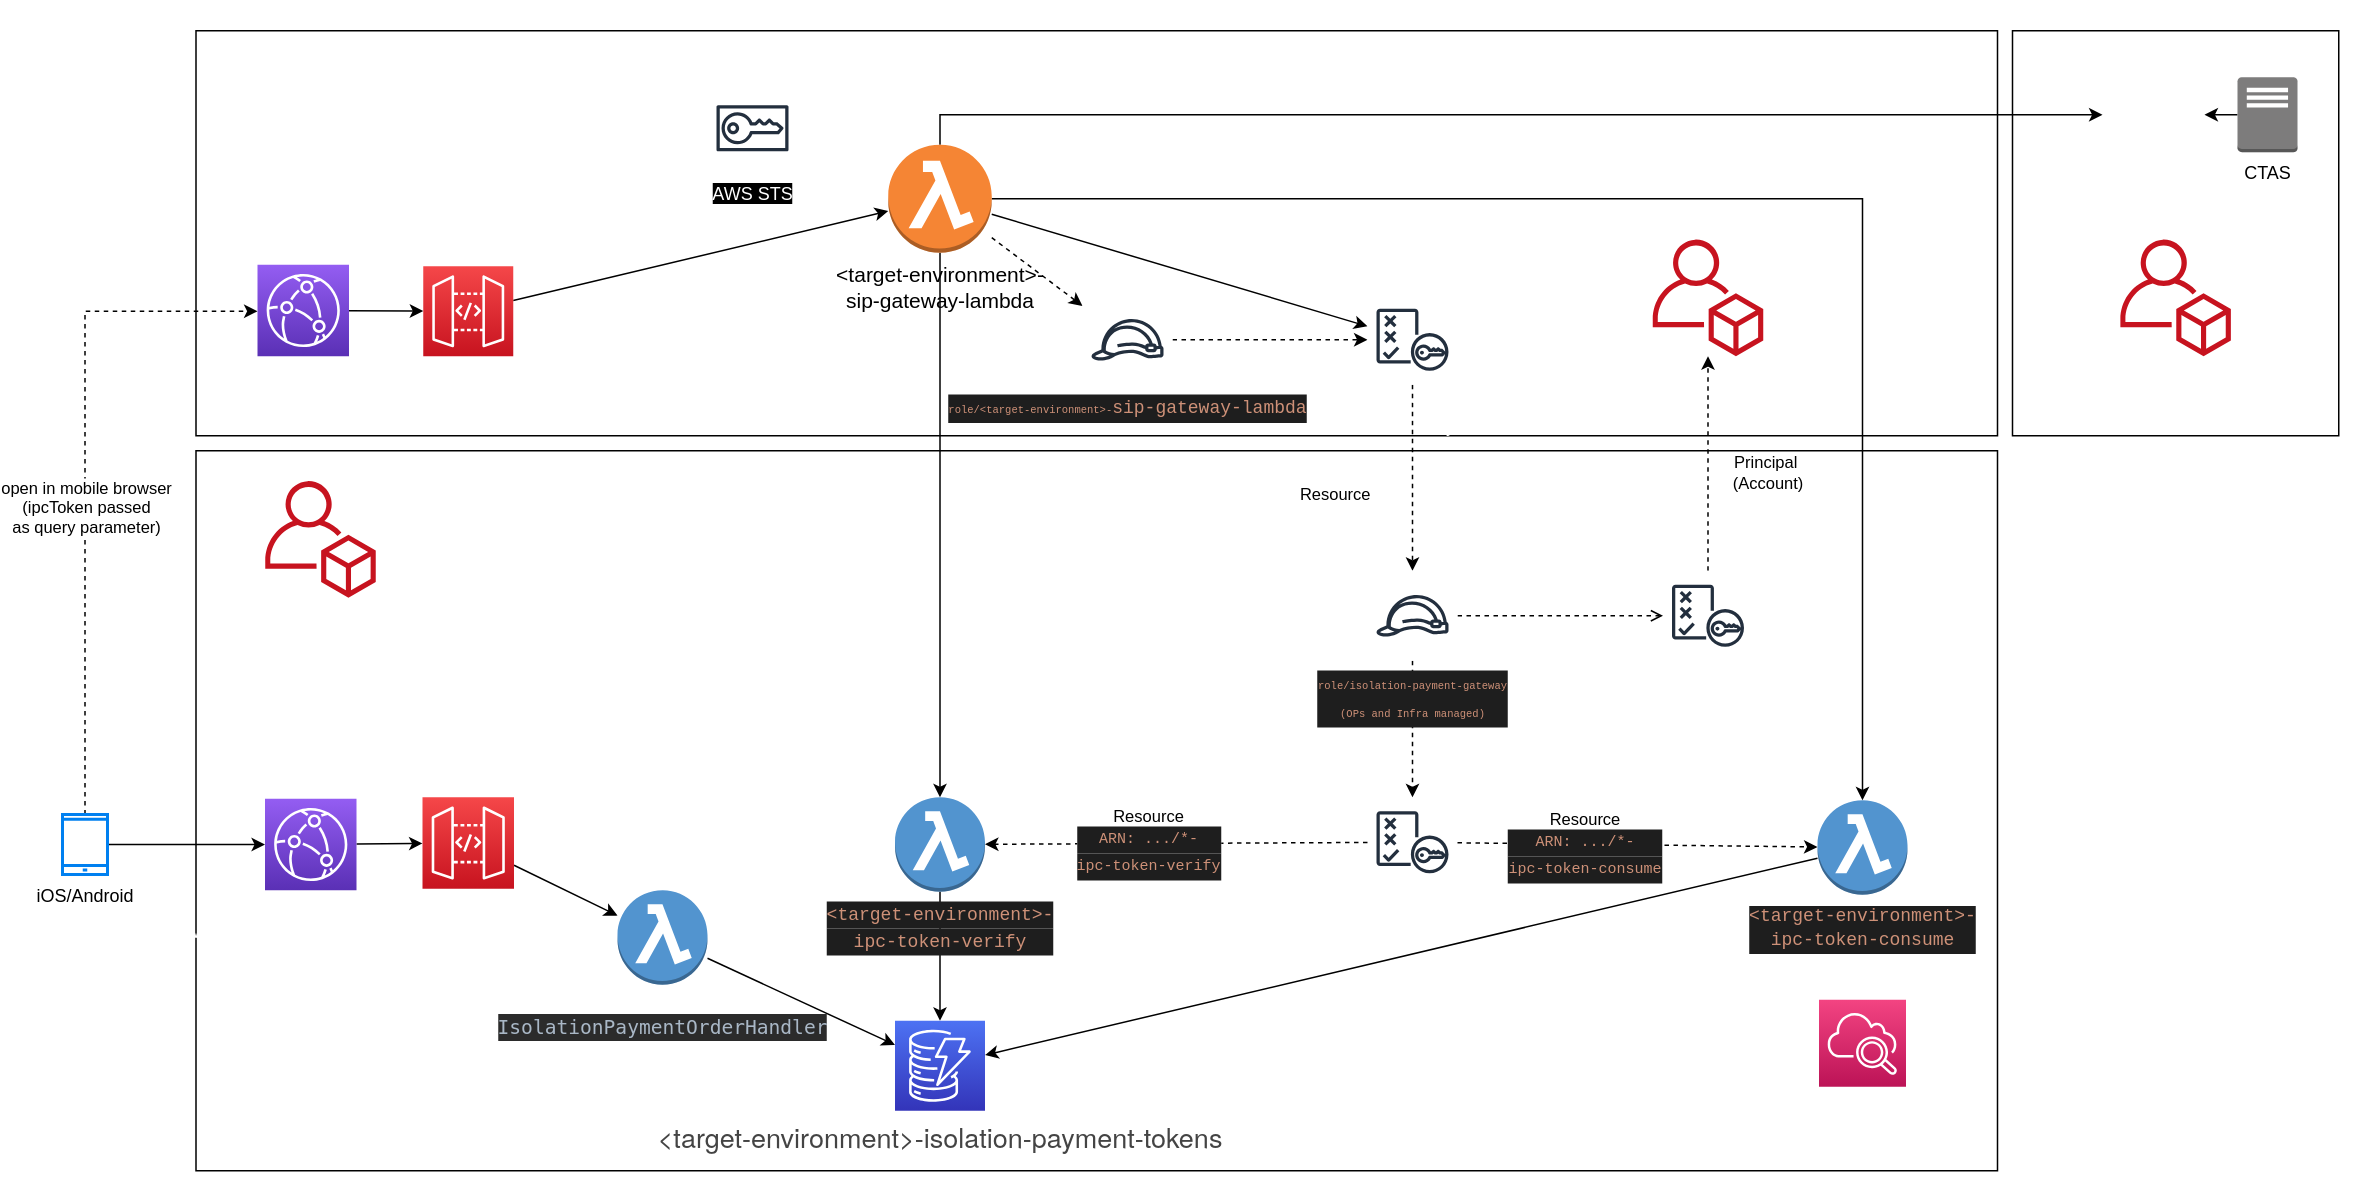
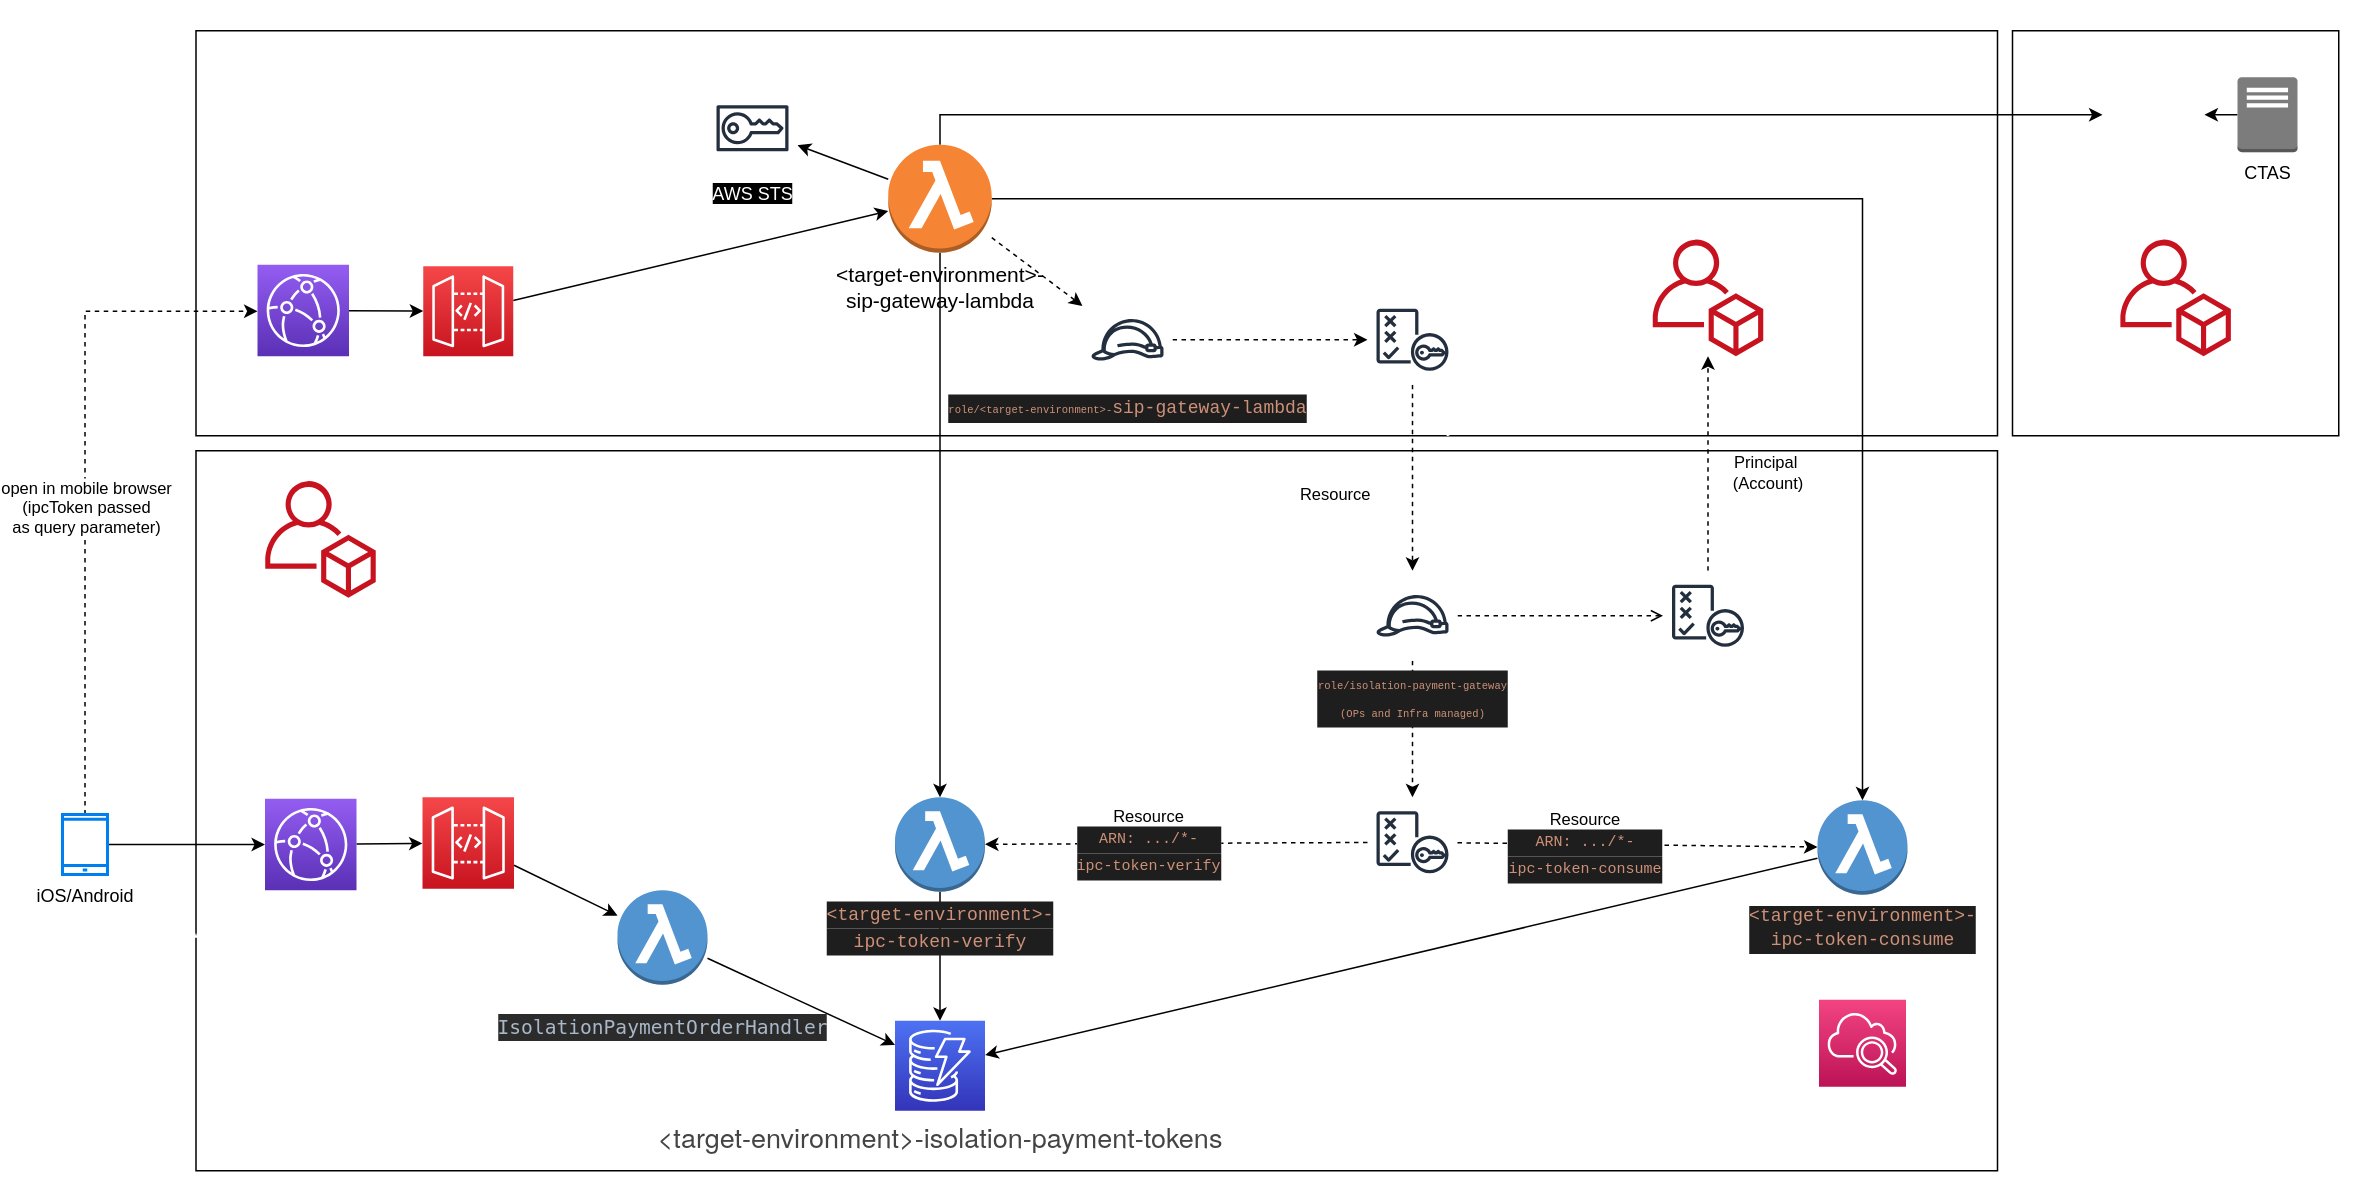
(1175, 269) -> (848, 164)
